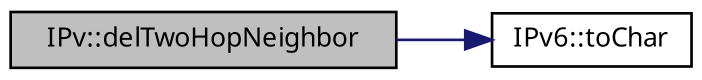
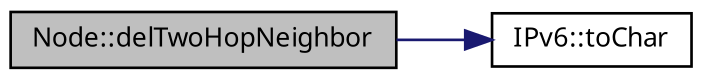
(203, 40) -> (203, 40)
